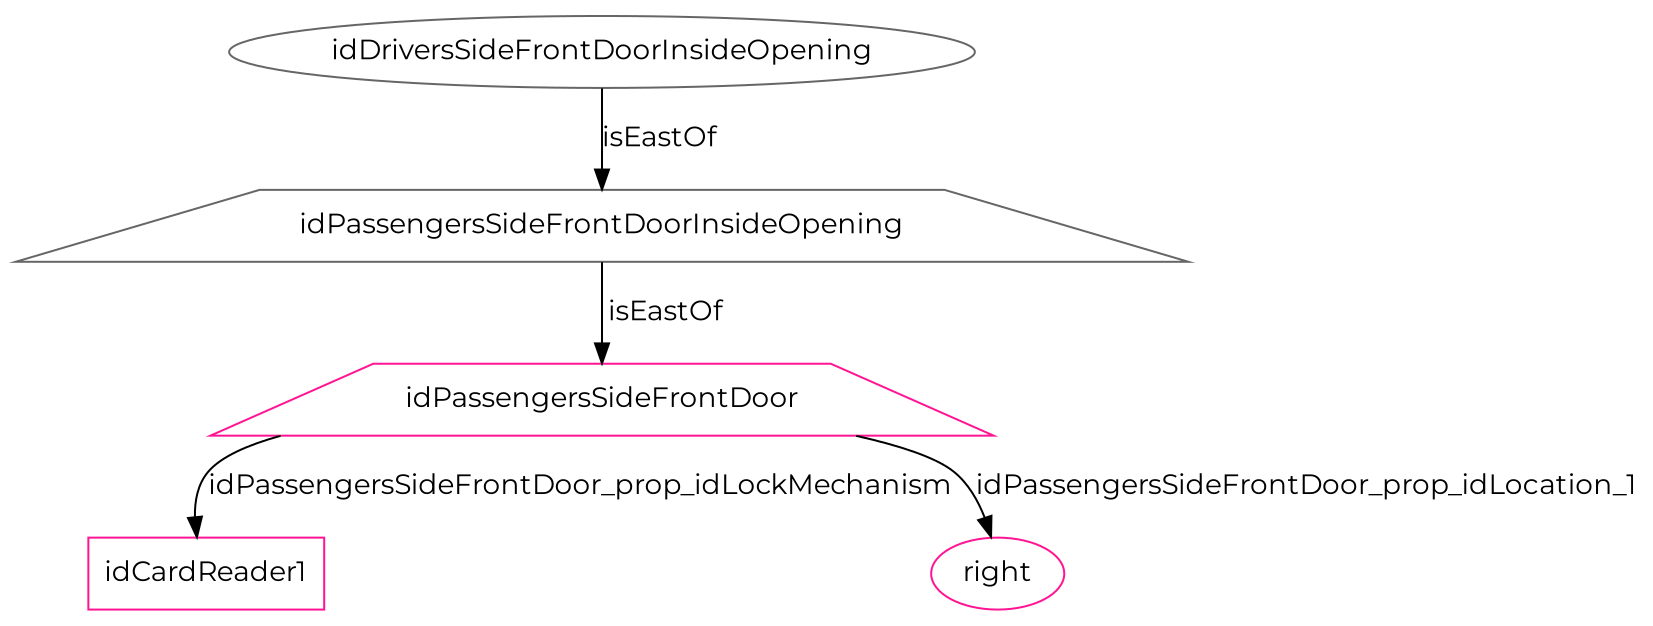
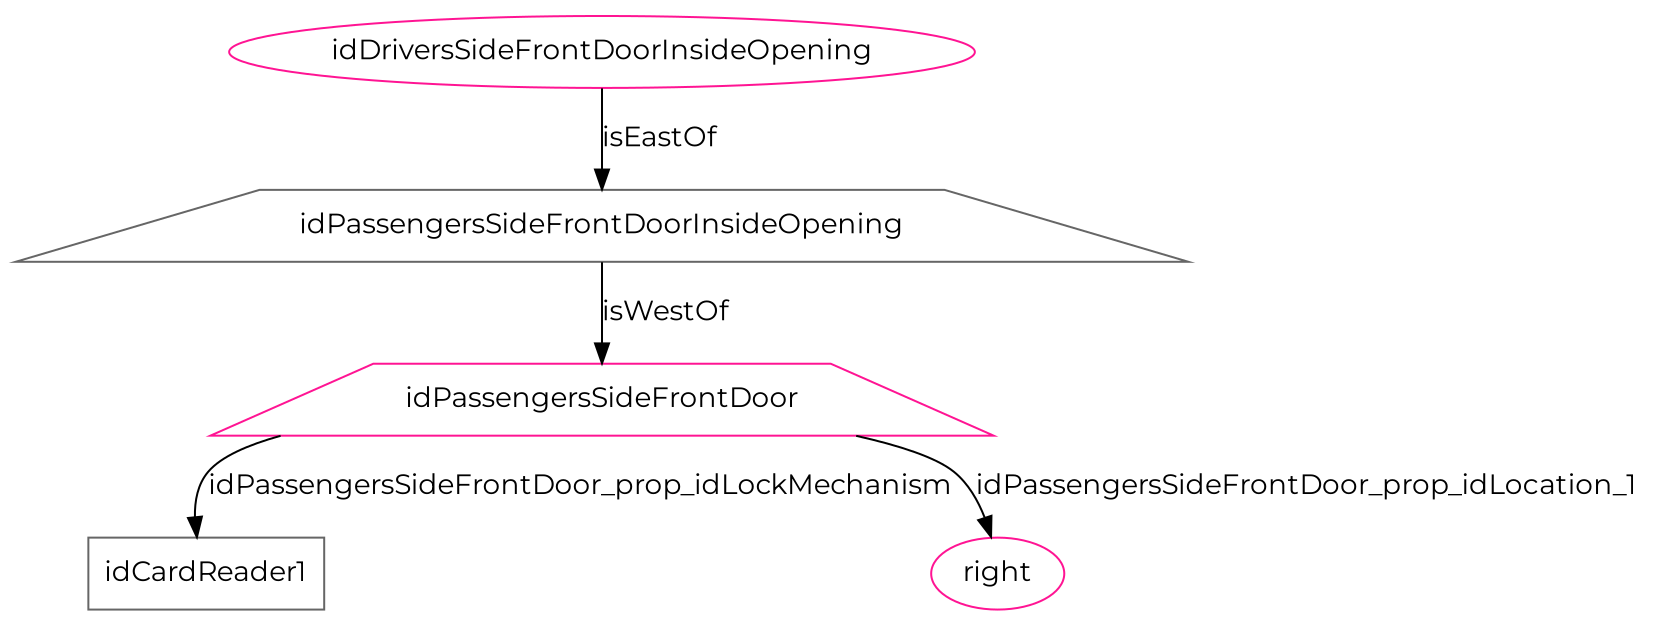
(602, 52) -> (602, 52)
(666, 313) -> (666, 313)
(206, 574) -> (206, 574)
